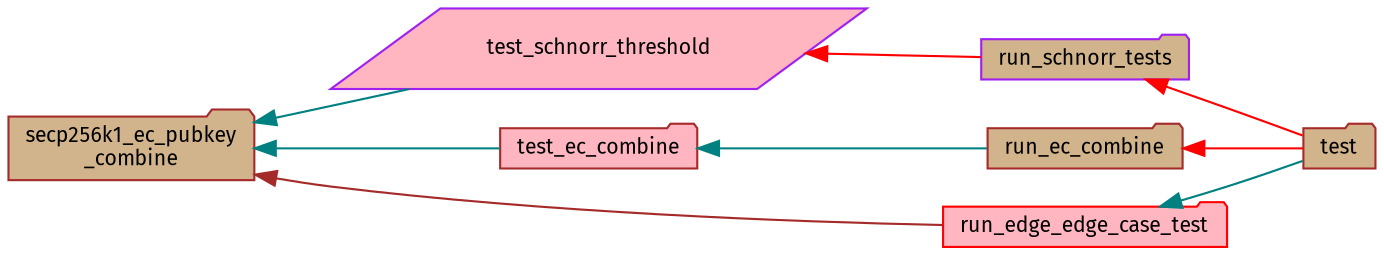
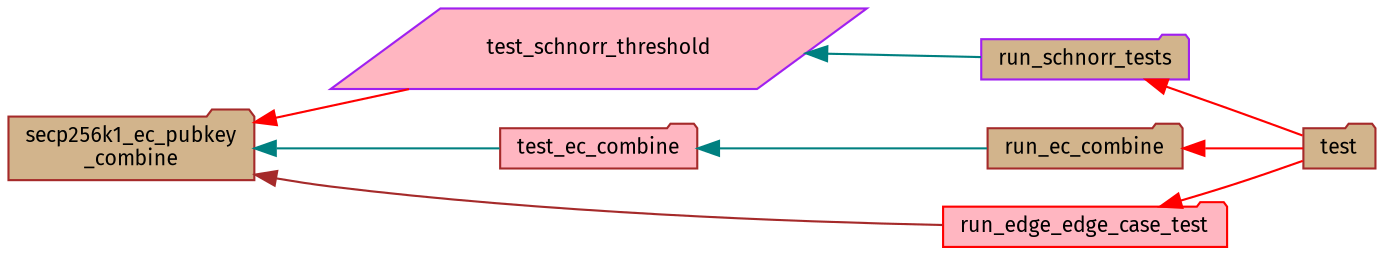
(904, 55) -> (904, 55)
(342, 103) -> (342, 103)
(1242, 182) -> (1242, 182)
